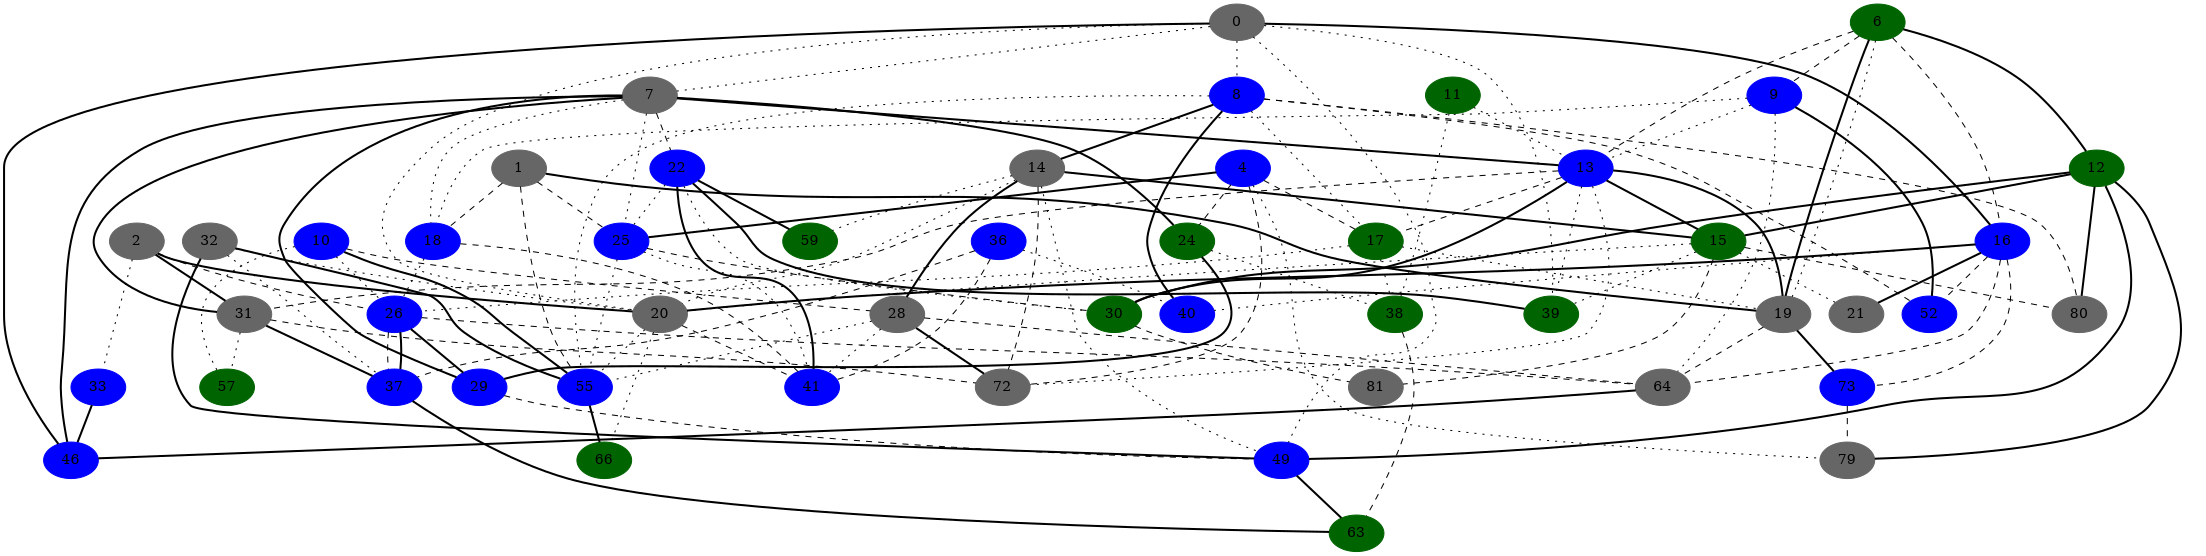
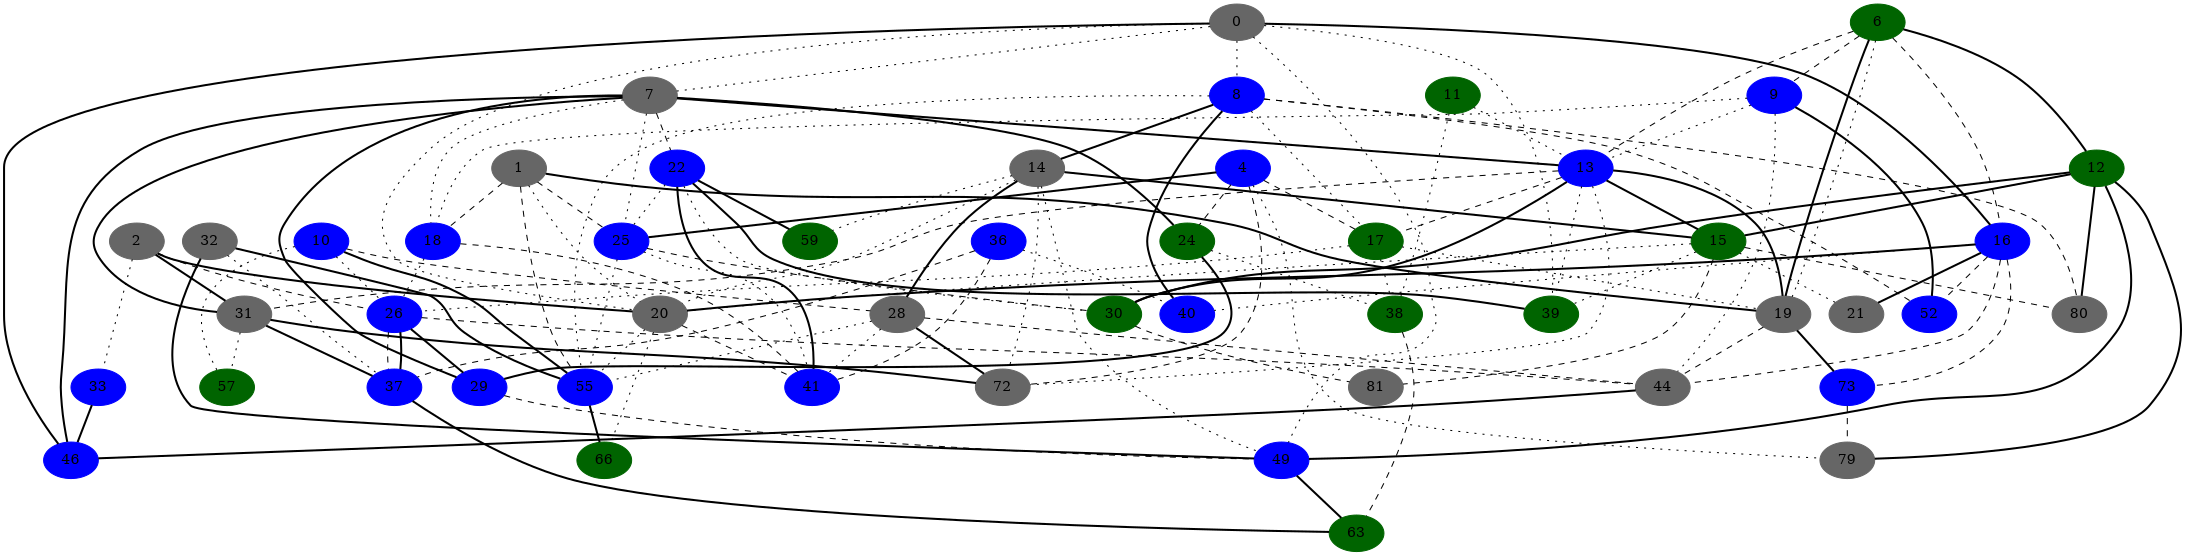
(1034, 266) -> (1034, 266)
(404, 279) -> (571, 245)
(658, 355) -> (658, 355)
(1663, 387) -> (1663, 387)
